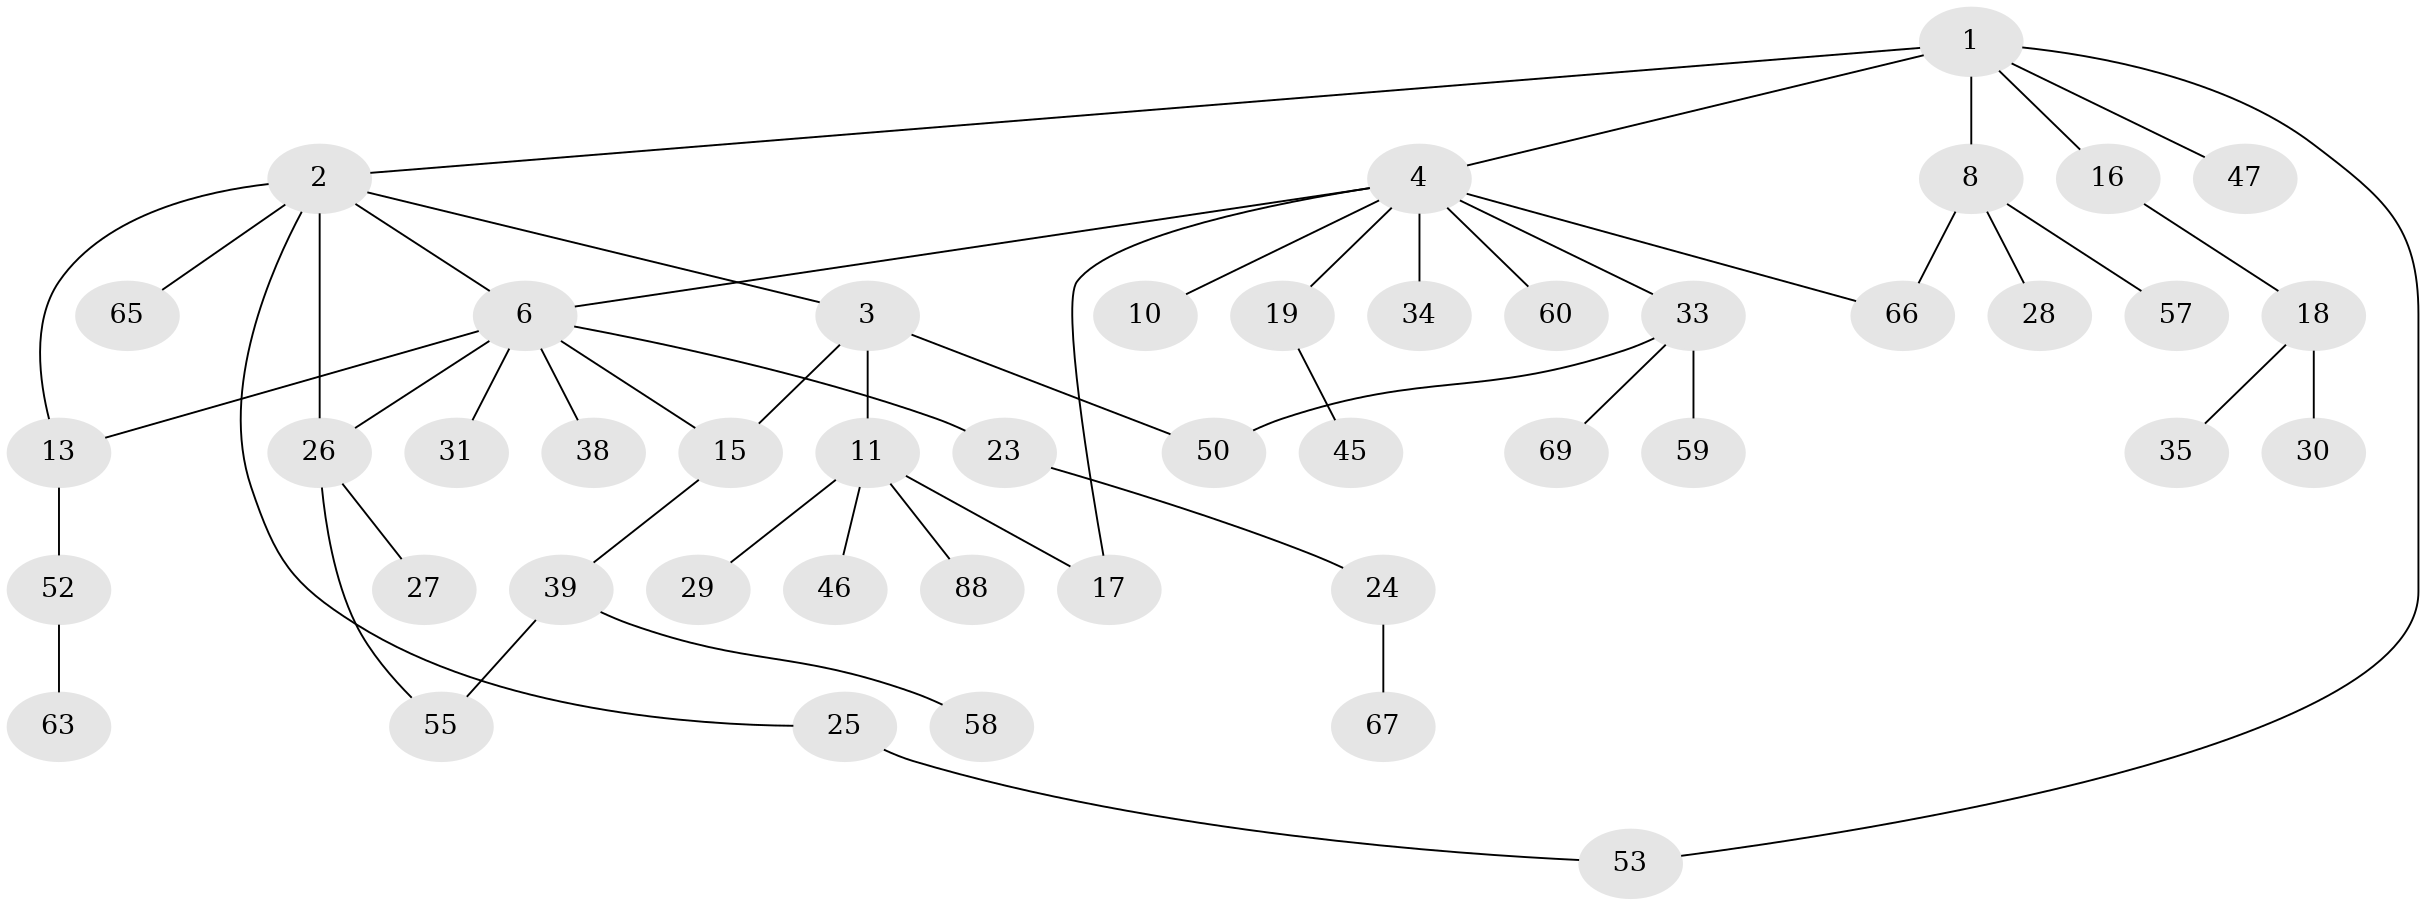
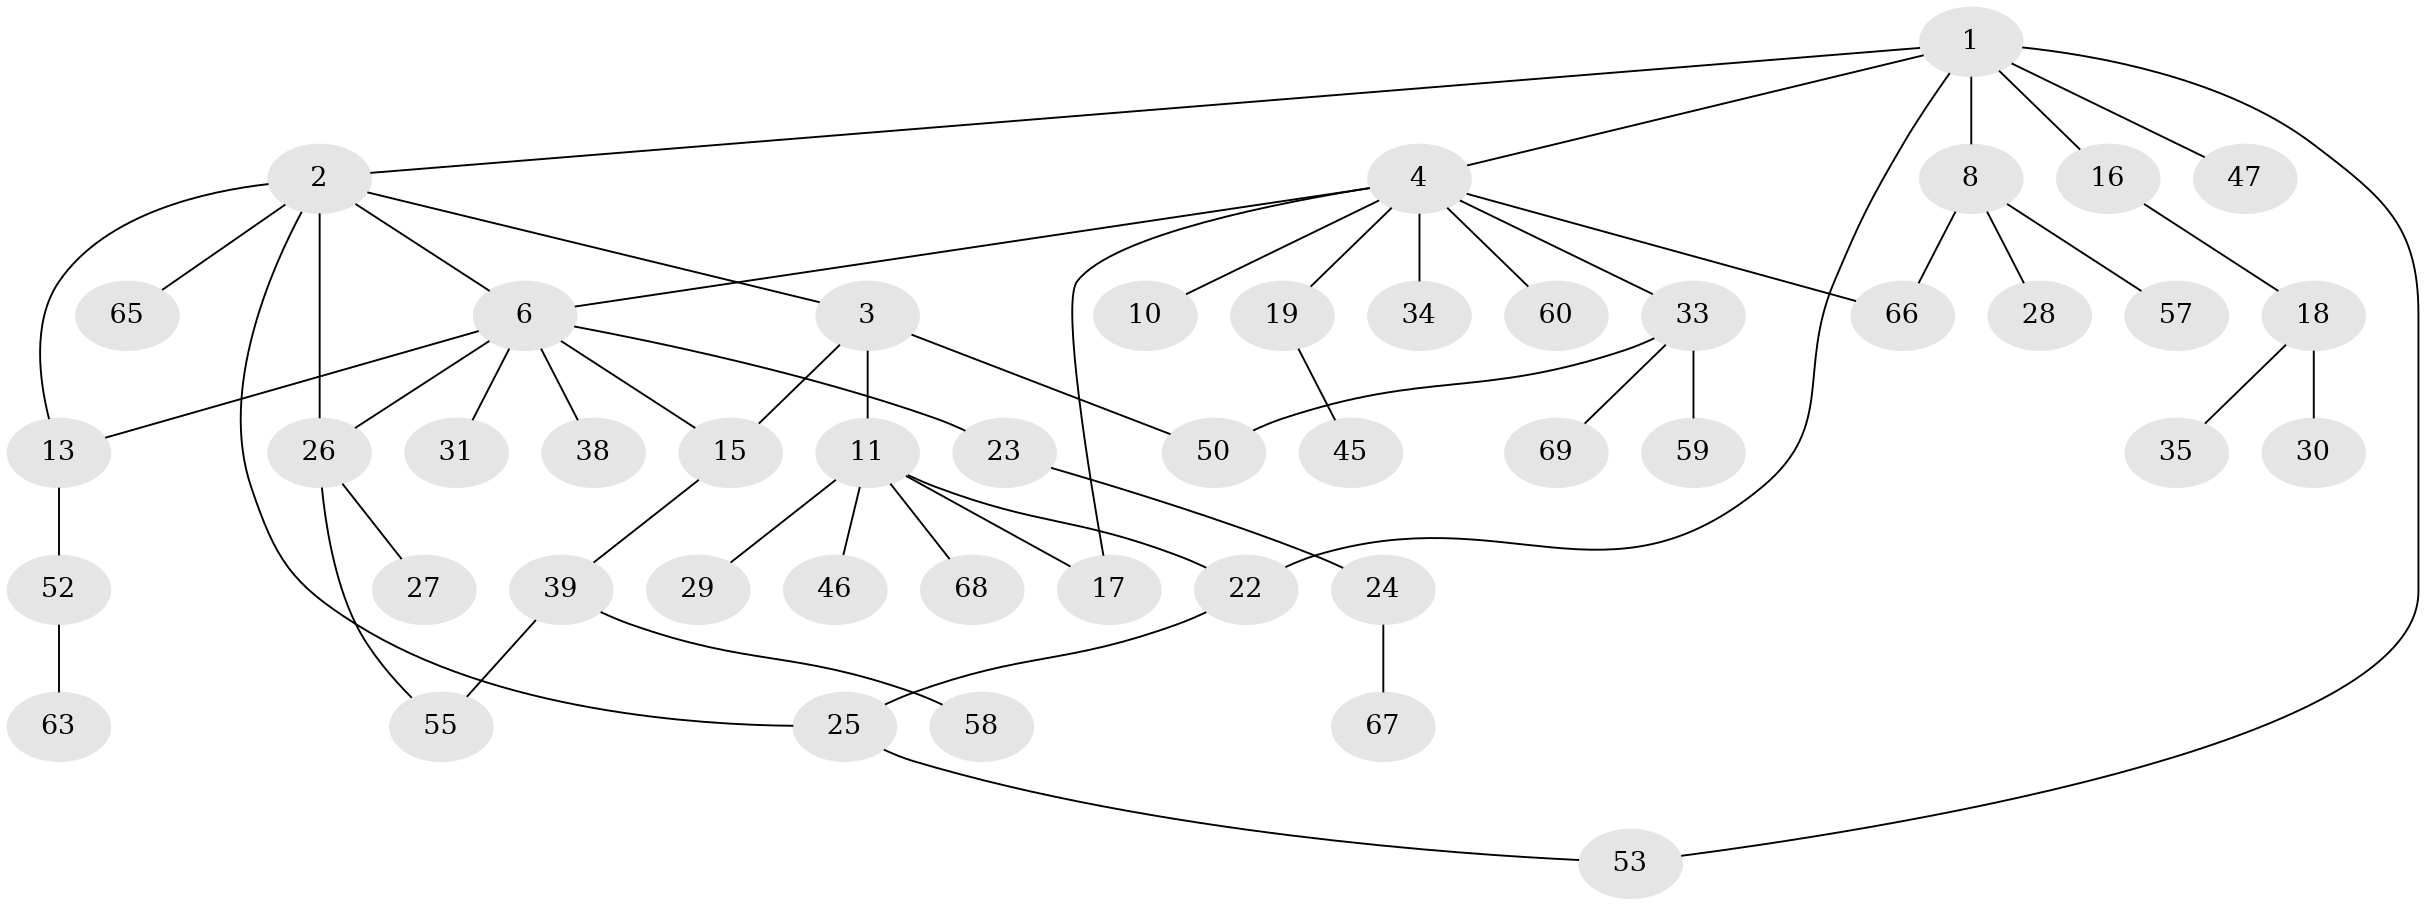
(972, 590) -> (972, 590)
none -> (1246, 590)
